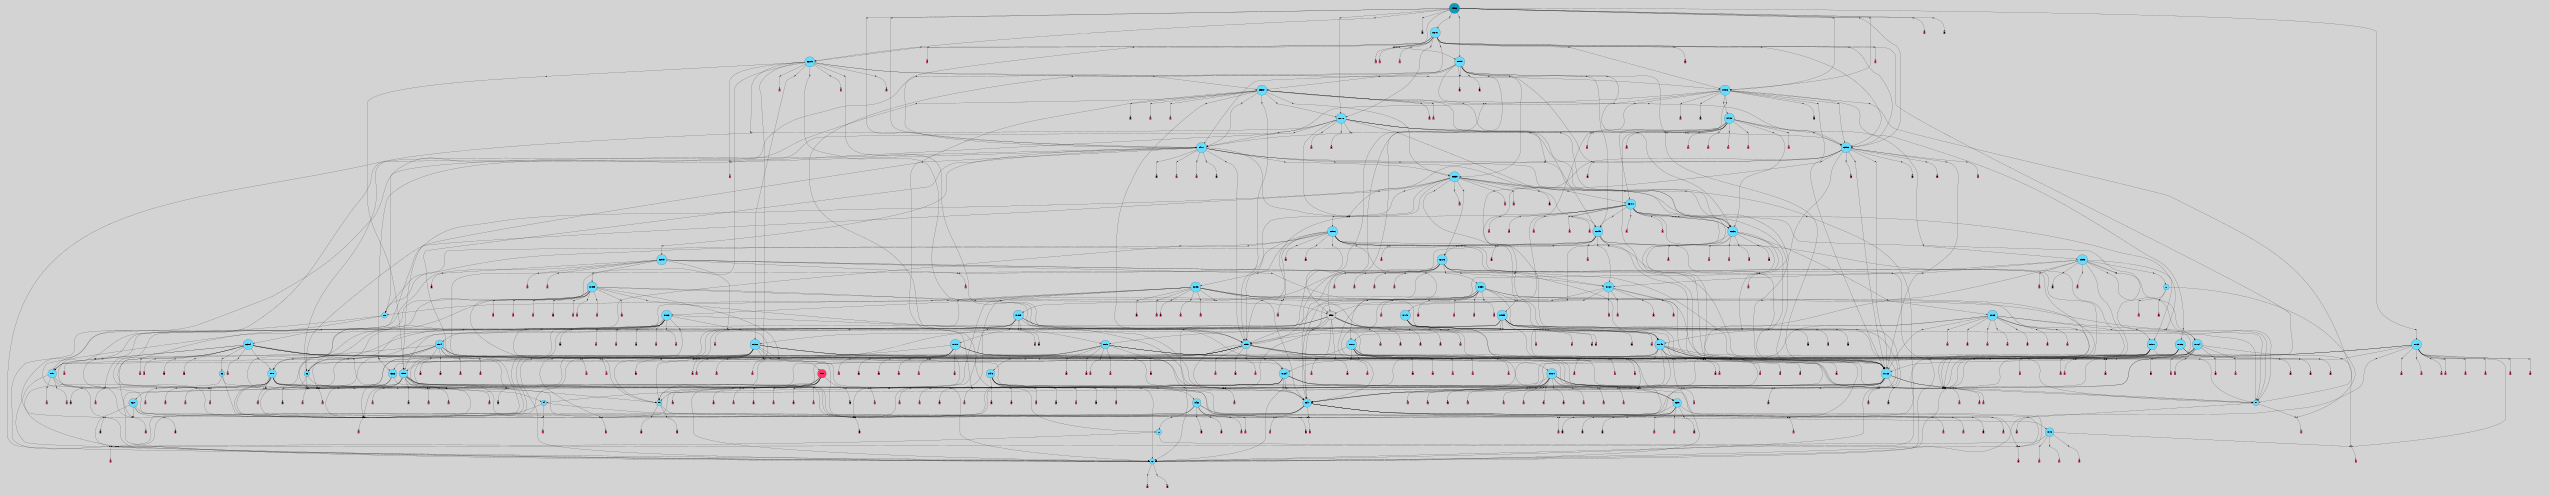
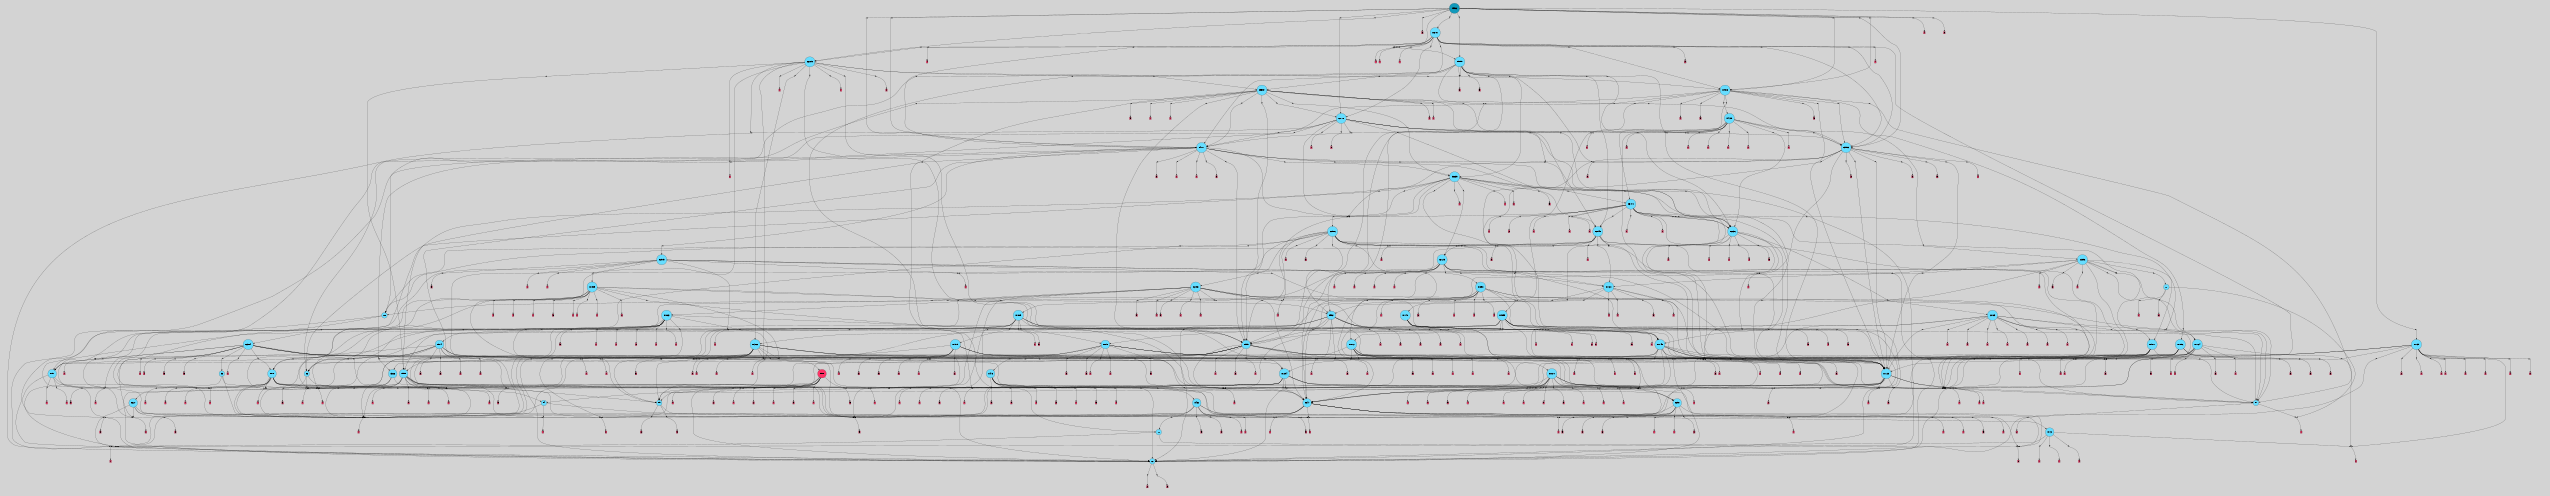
(1331, 315) -> (1331, 315)
